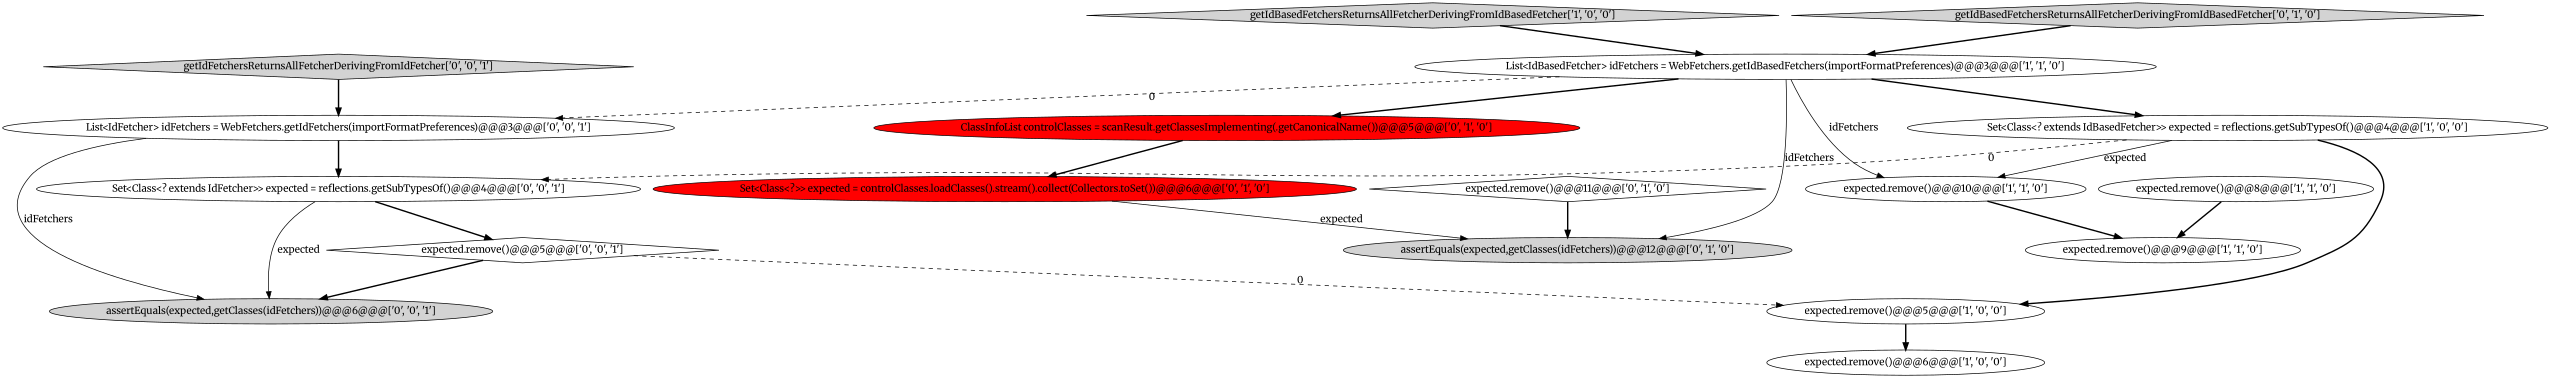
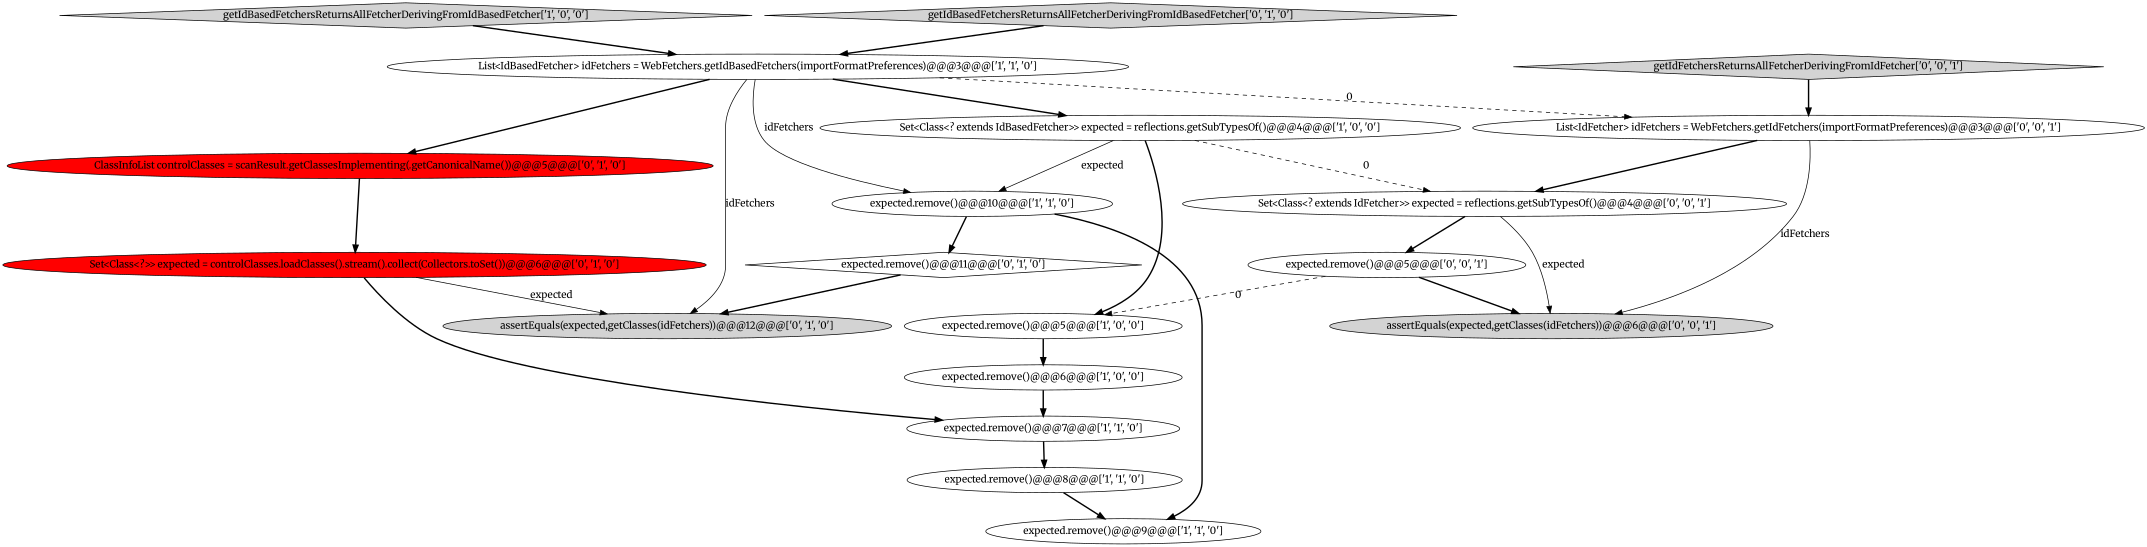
none -> (959, 231)
(523, 250) -> (1387, 265)
none -> (1043, 429)
